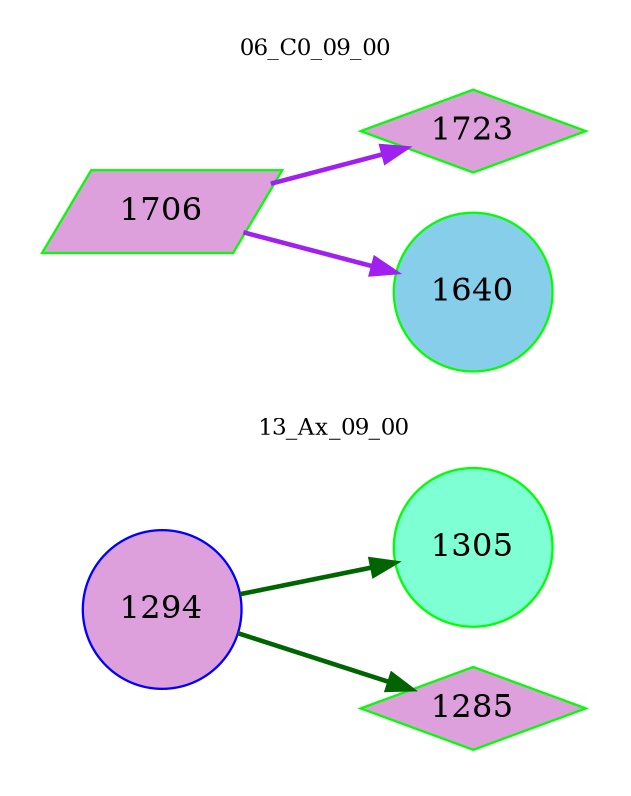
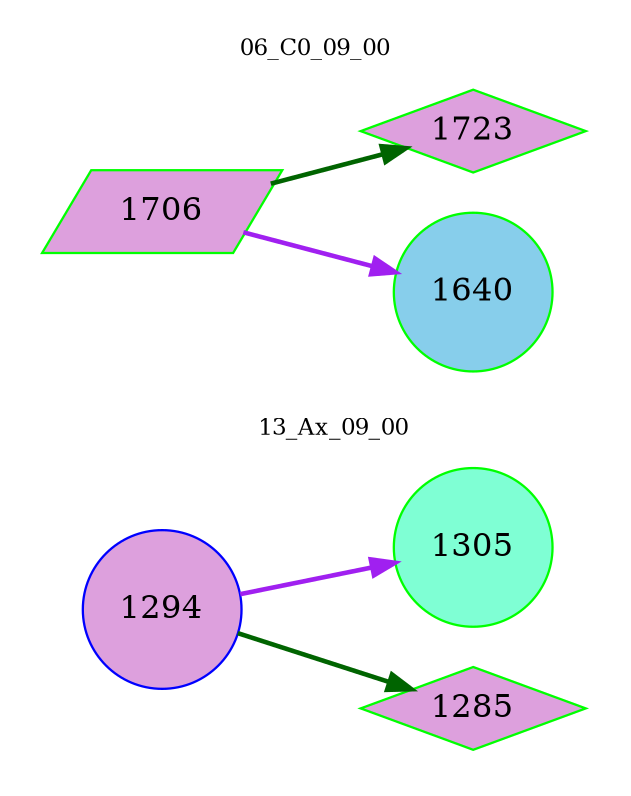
(327, 169) -> (327, 169)
(306, 581) -> (306, 581)
